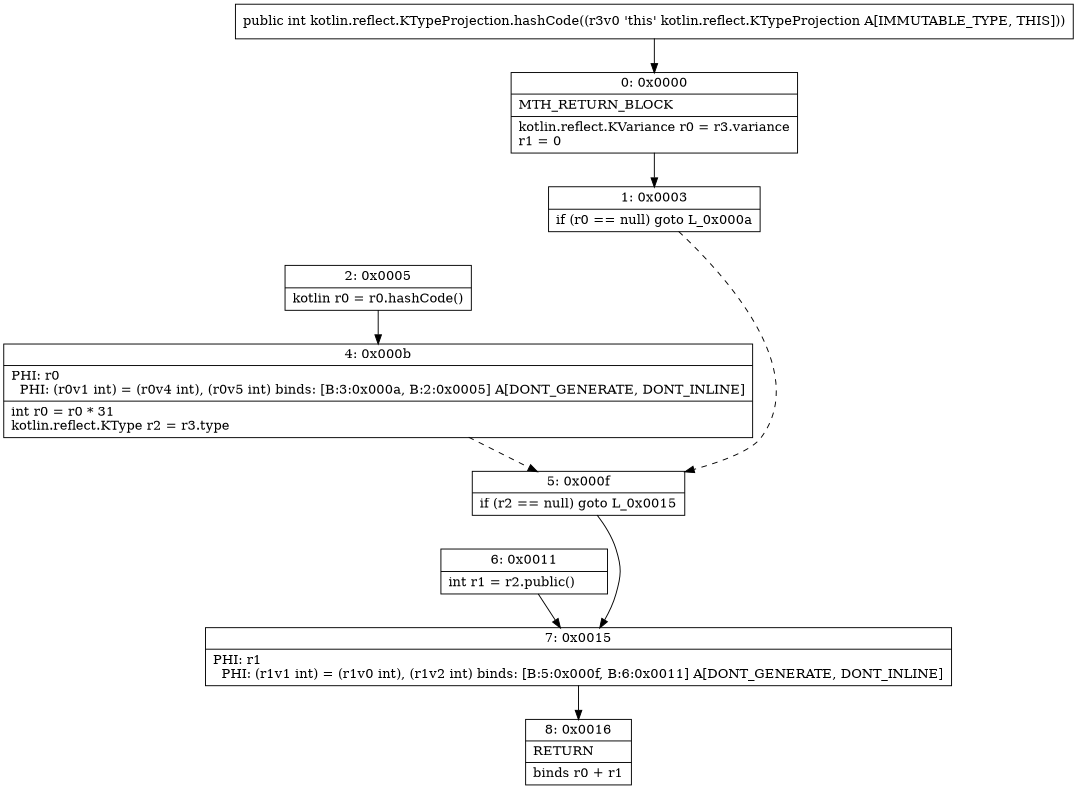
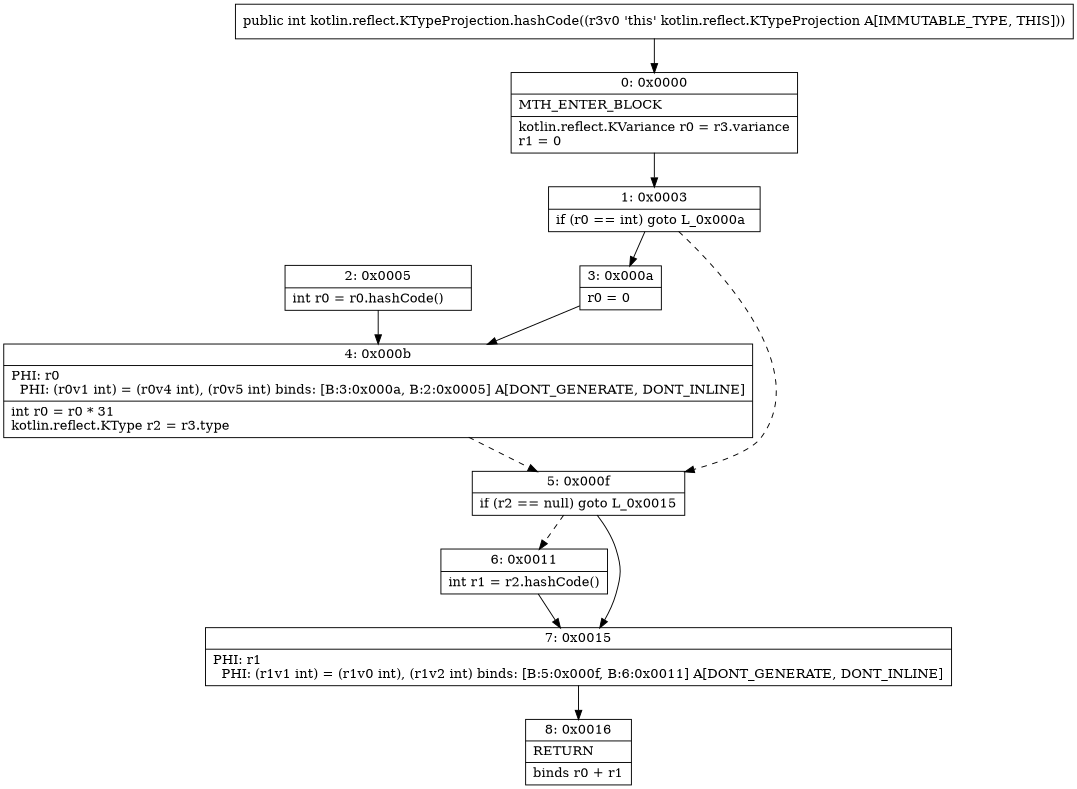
(596, 105) -> (591, 105)
(654, 220) -> (651, 220)
none -> (621, 288)
(378, 299) -> (368, 299)
none -> (554, 528)
(512, 582) -> (524, 582)
